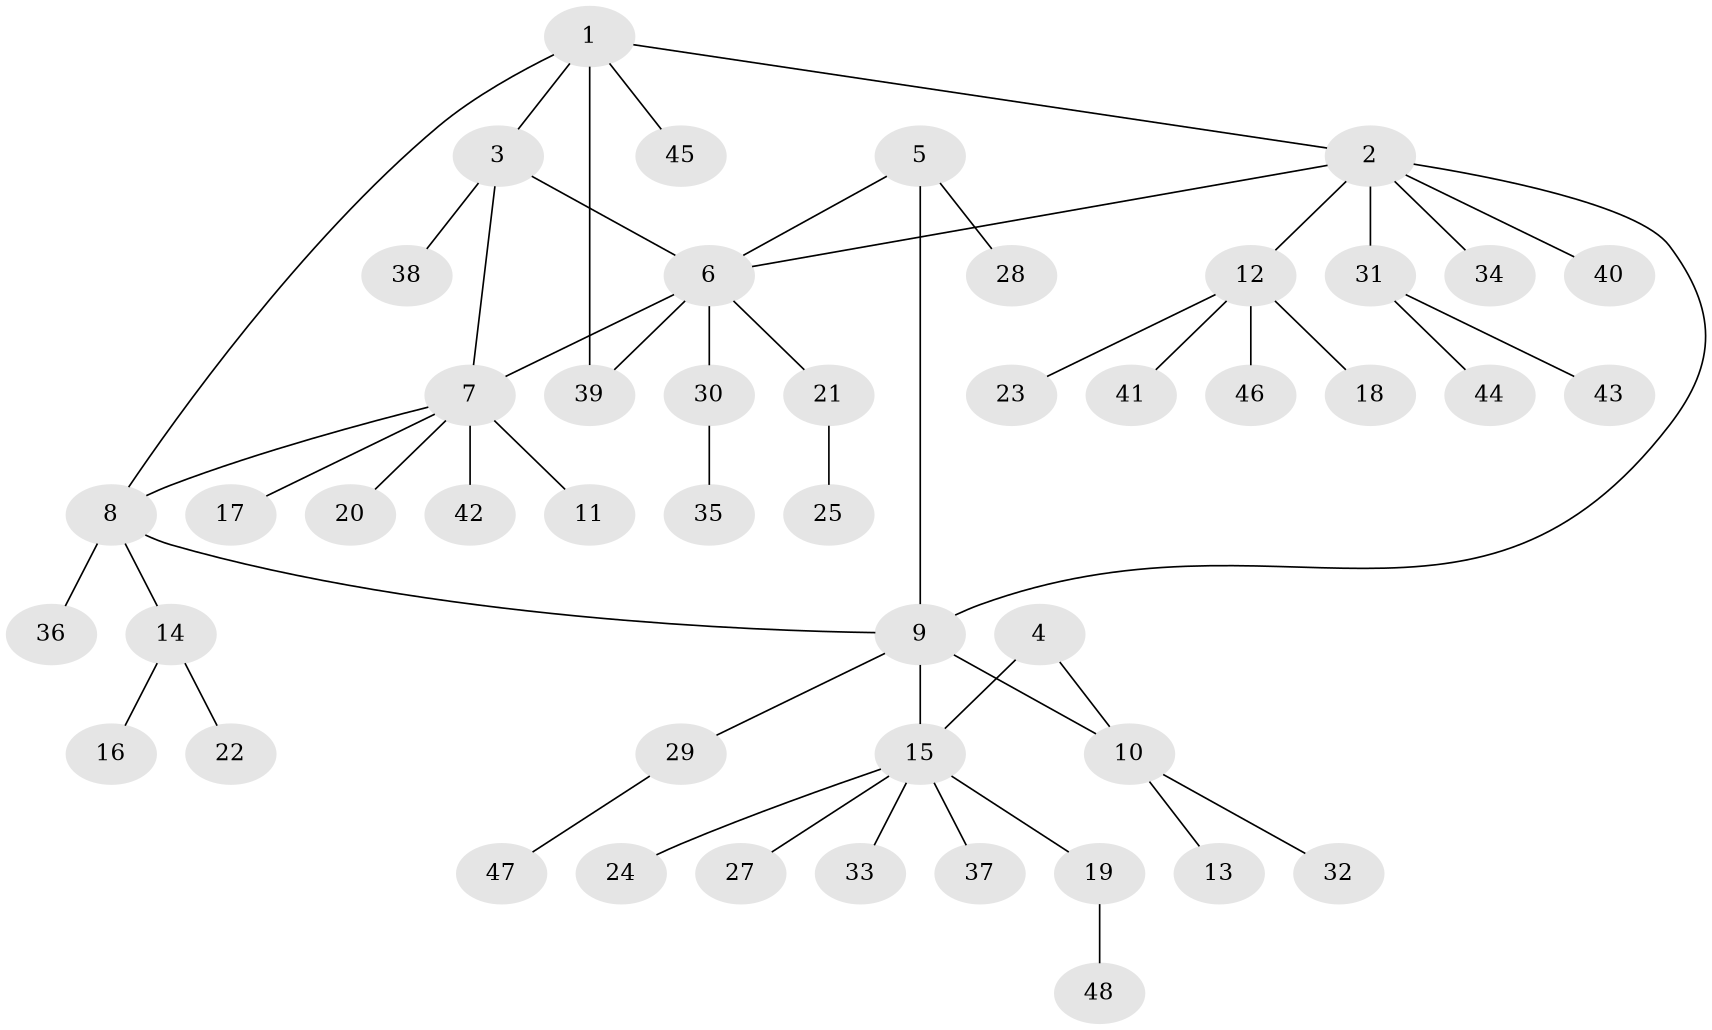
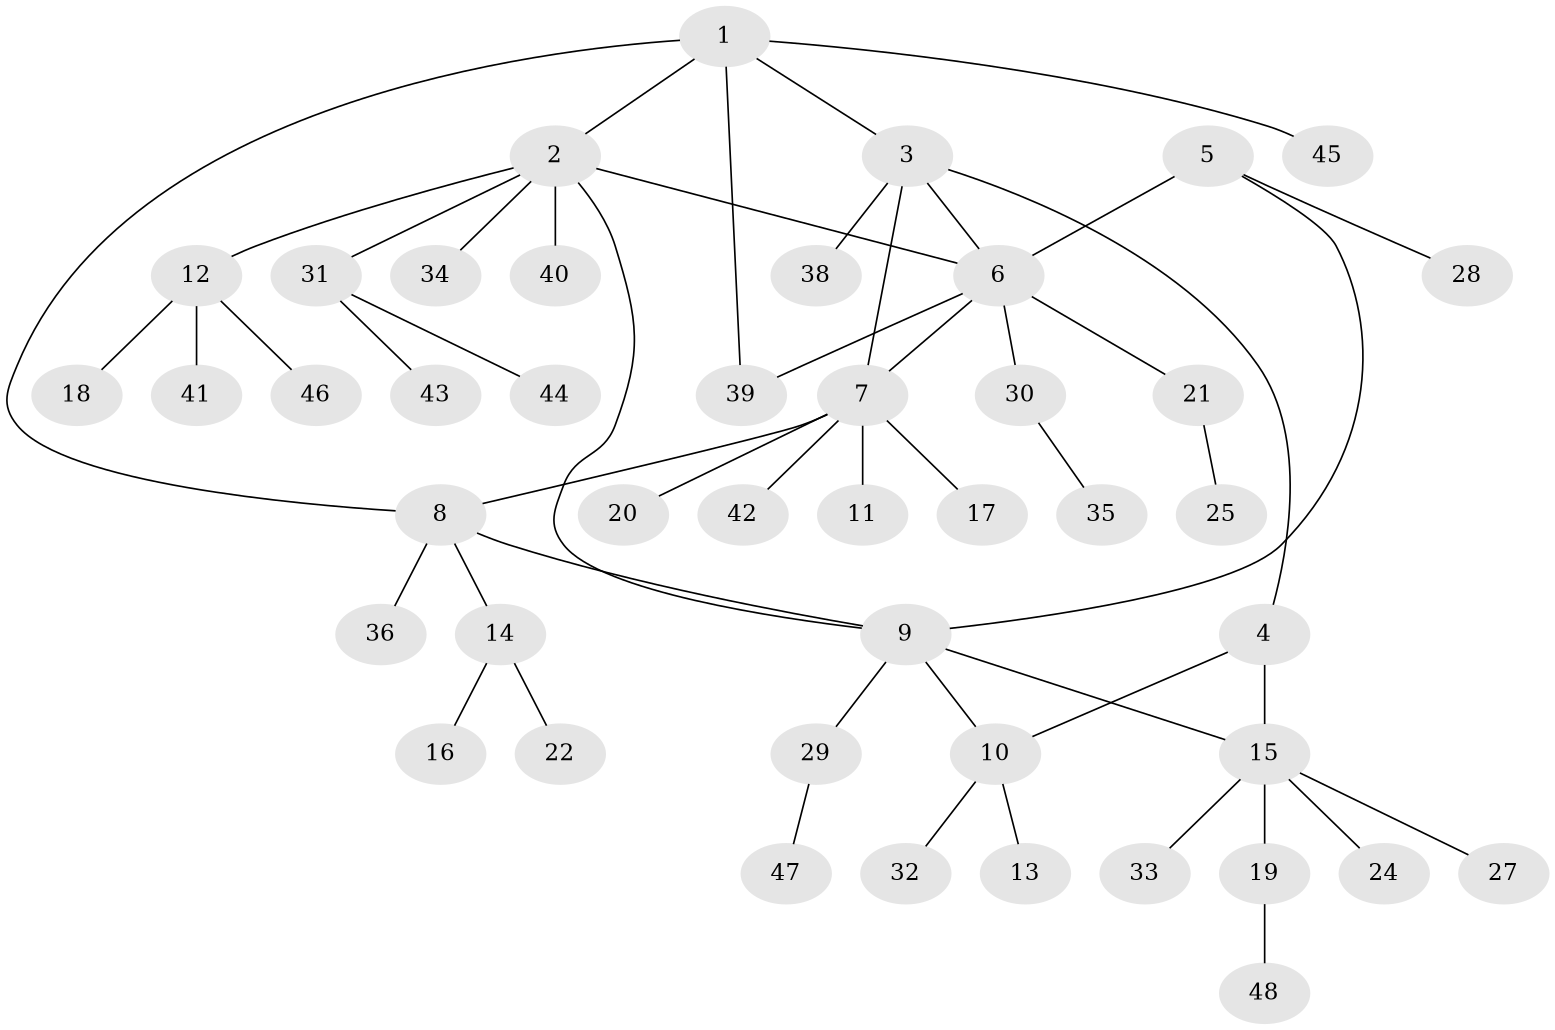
none -> (1217, 318)
(1012, 395) -> none
(980, 874) -> none
